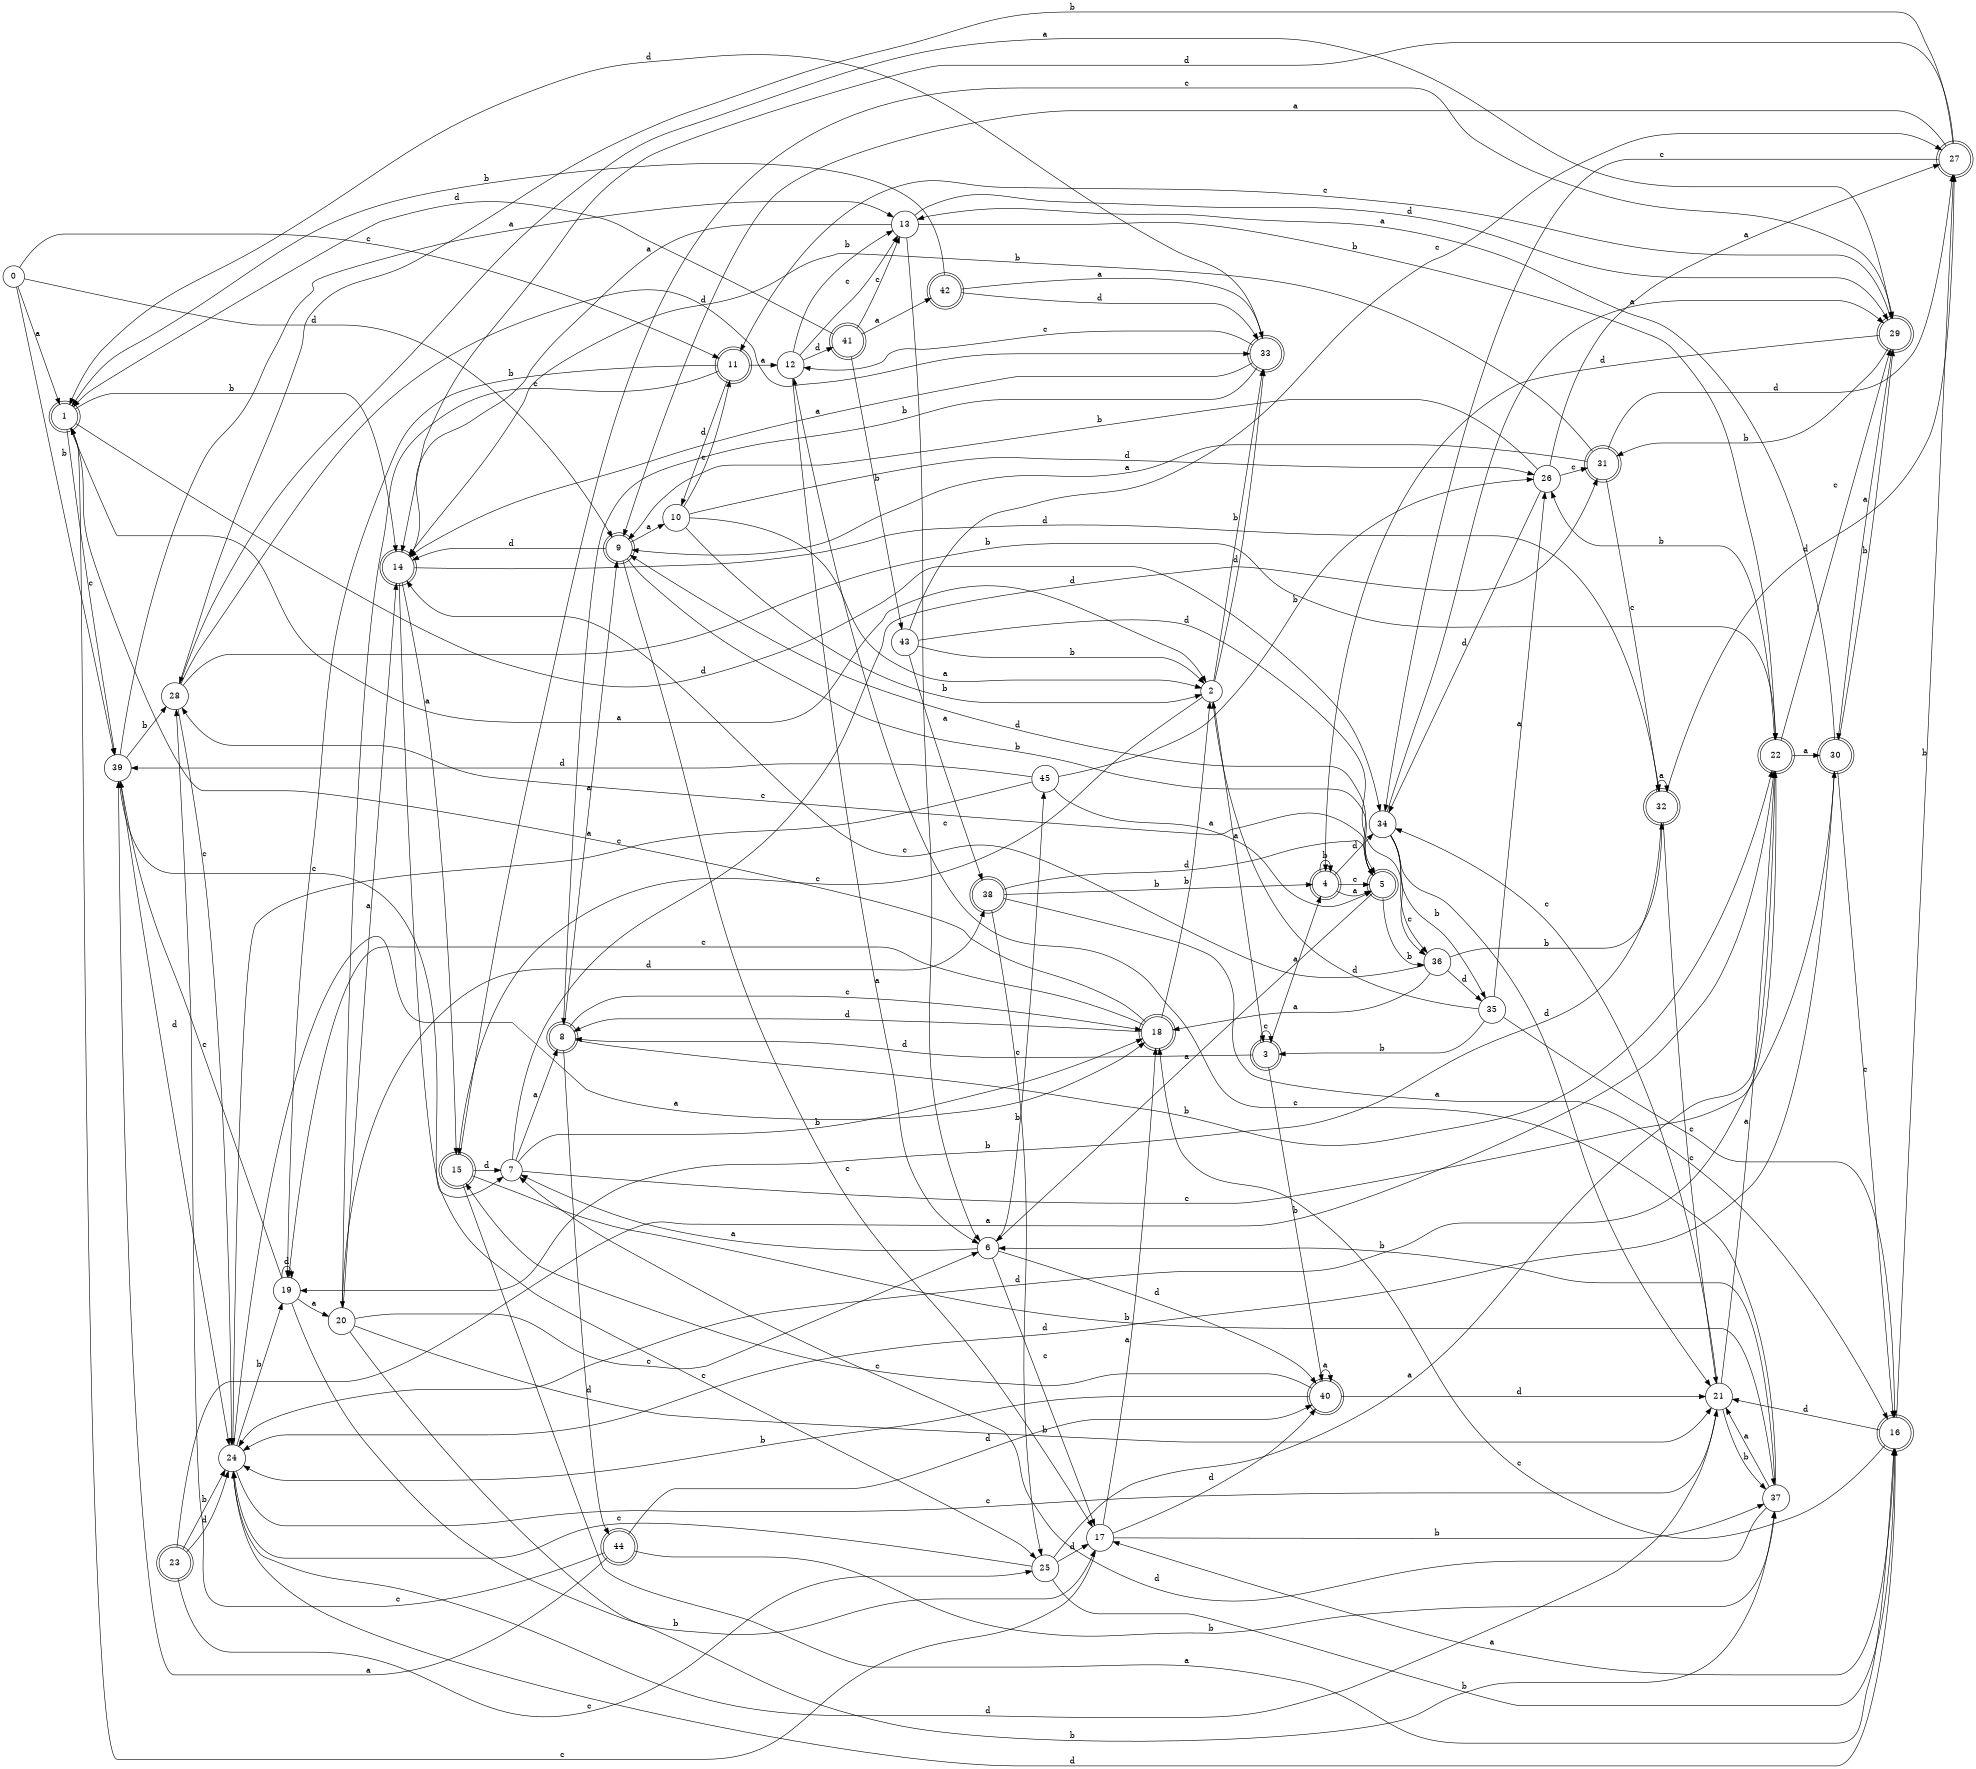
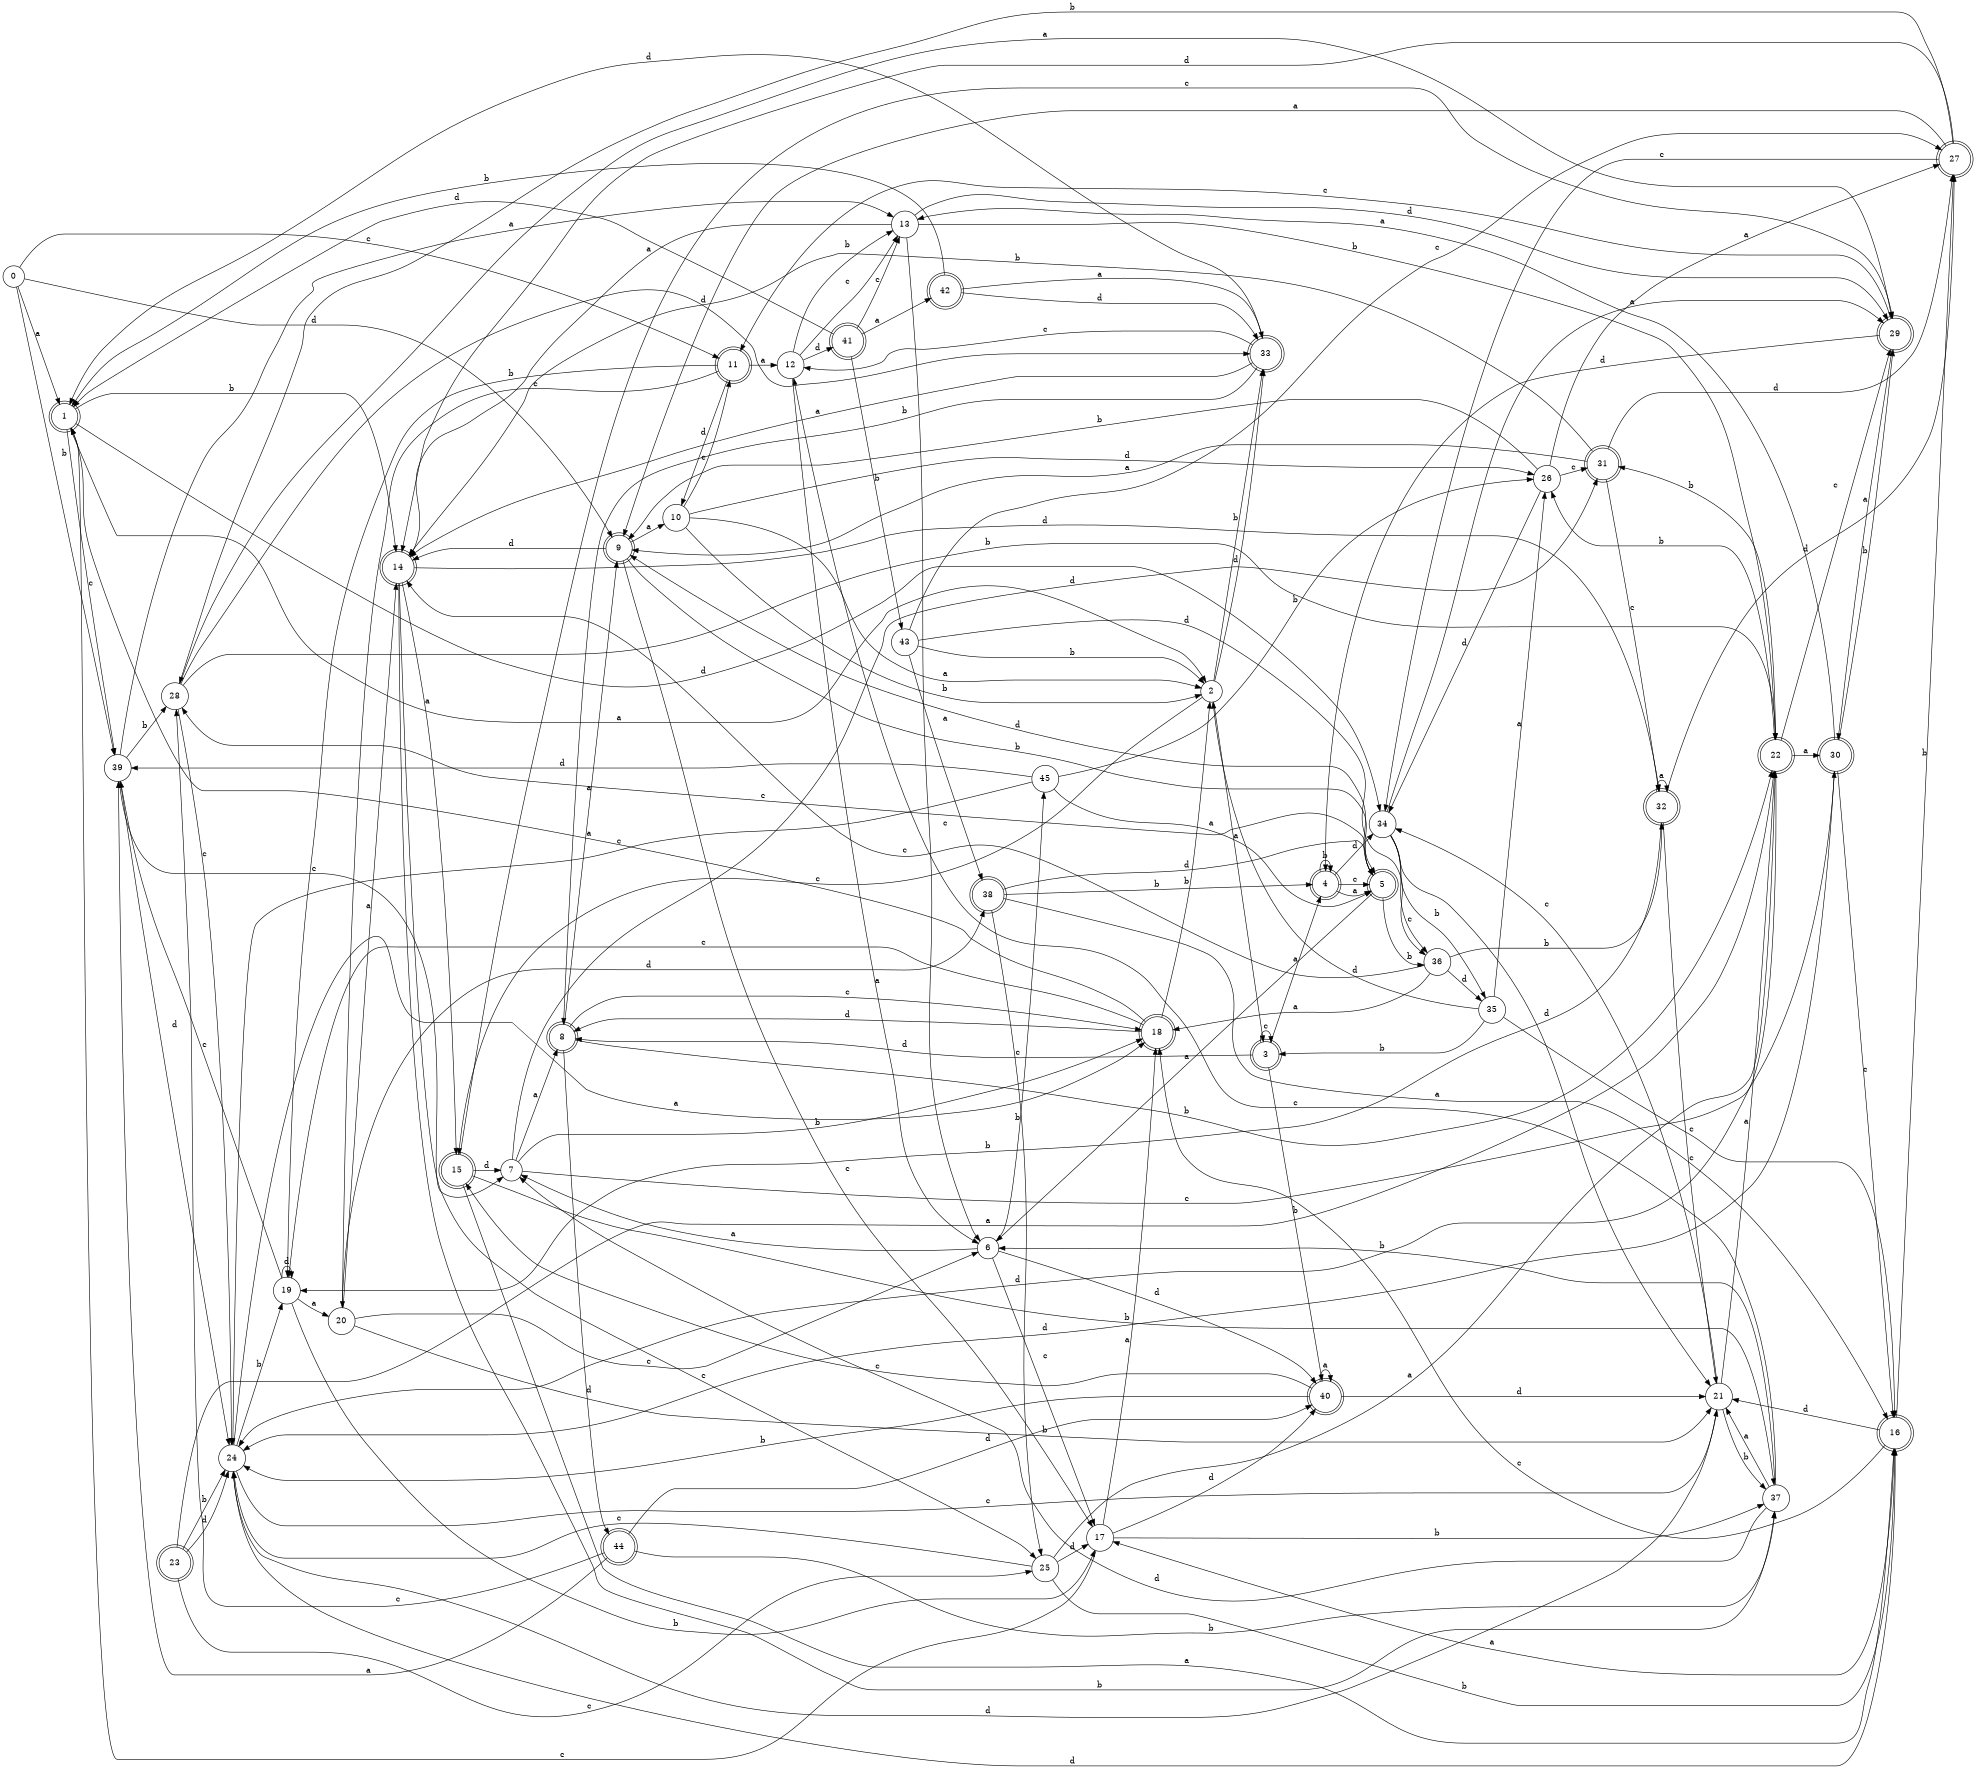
(1773, 441) -> (1746, 533)
(1045, 1739) -> (714, 1623)
